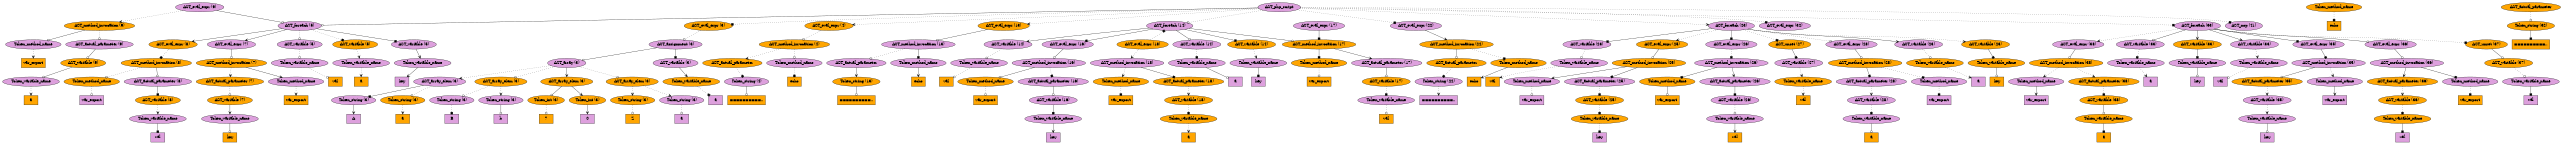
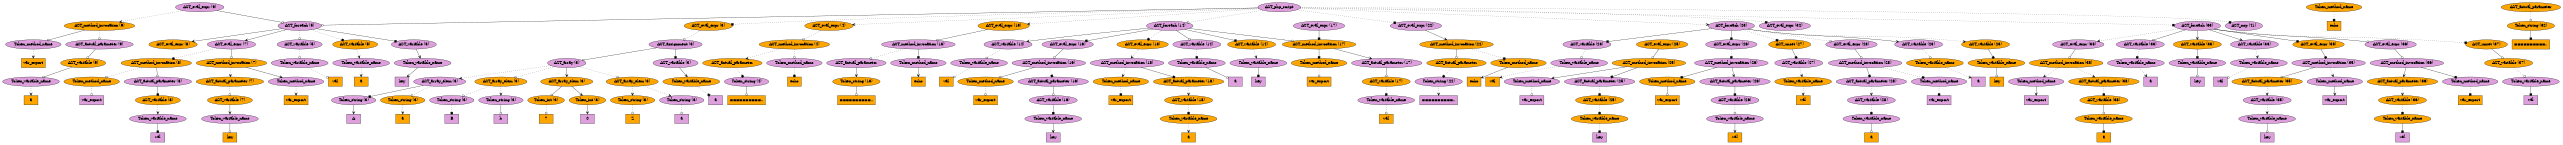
(1698, 35) -> none
(1157, 36) -> (1156, 34)
(2319, 44) -> (2319, 44)
(166, 53) -> (196, 53)
(1865, 63) -> (1865, 63)
